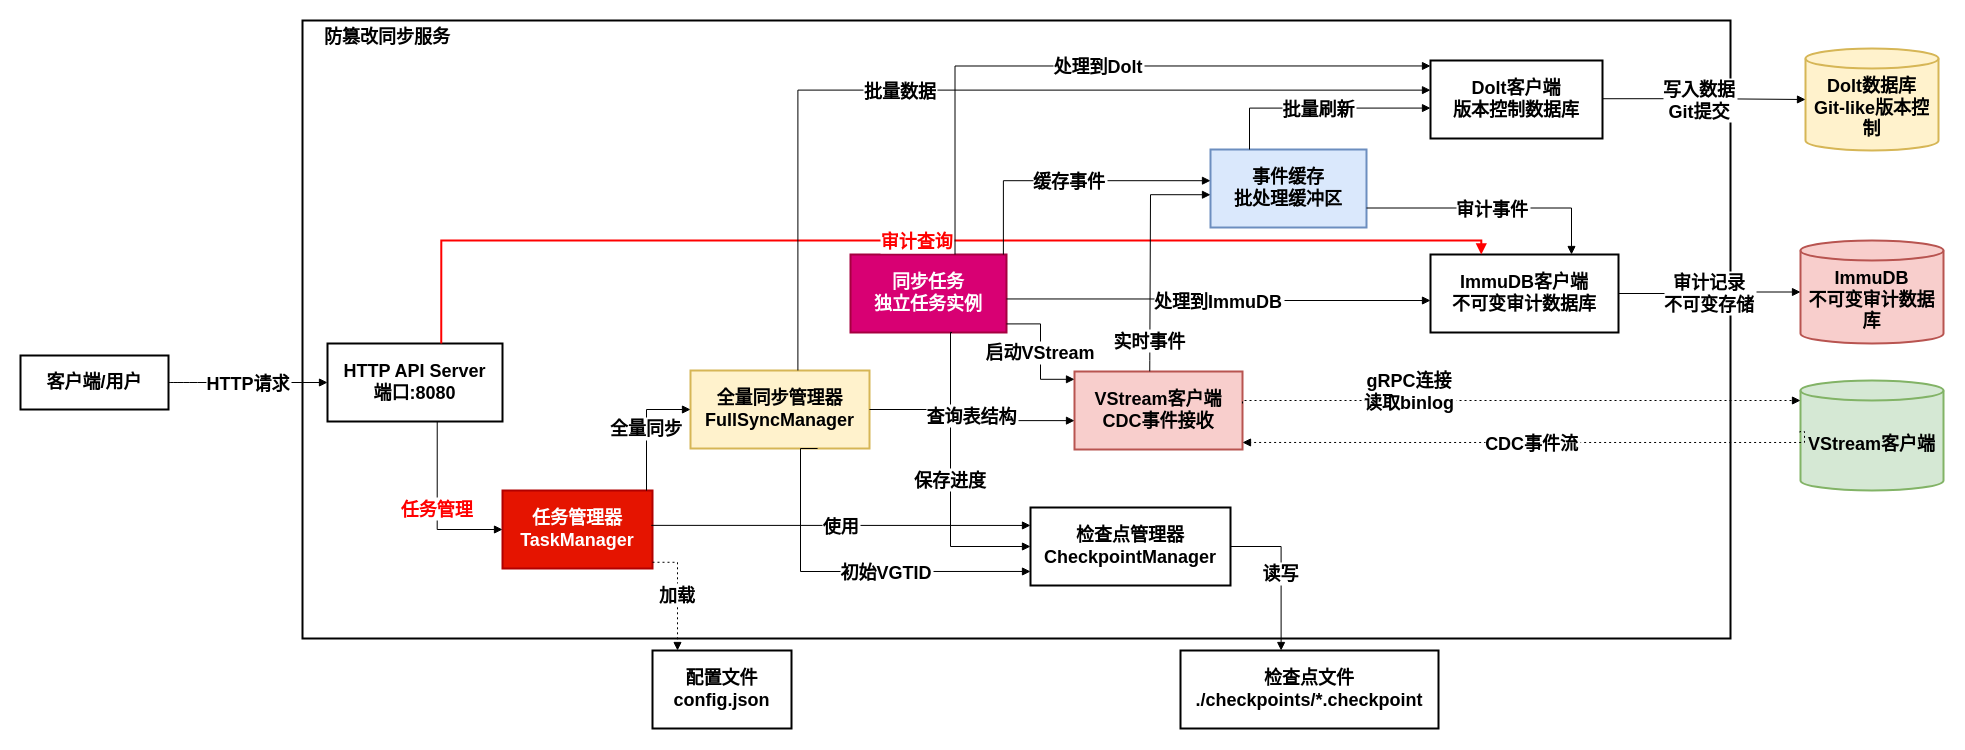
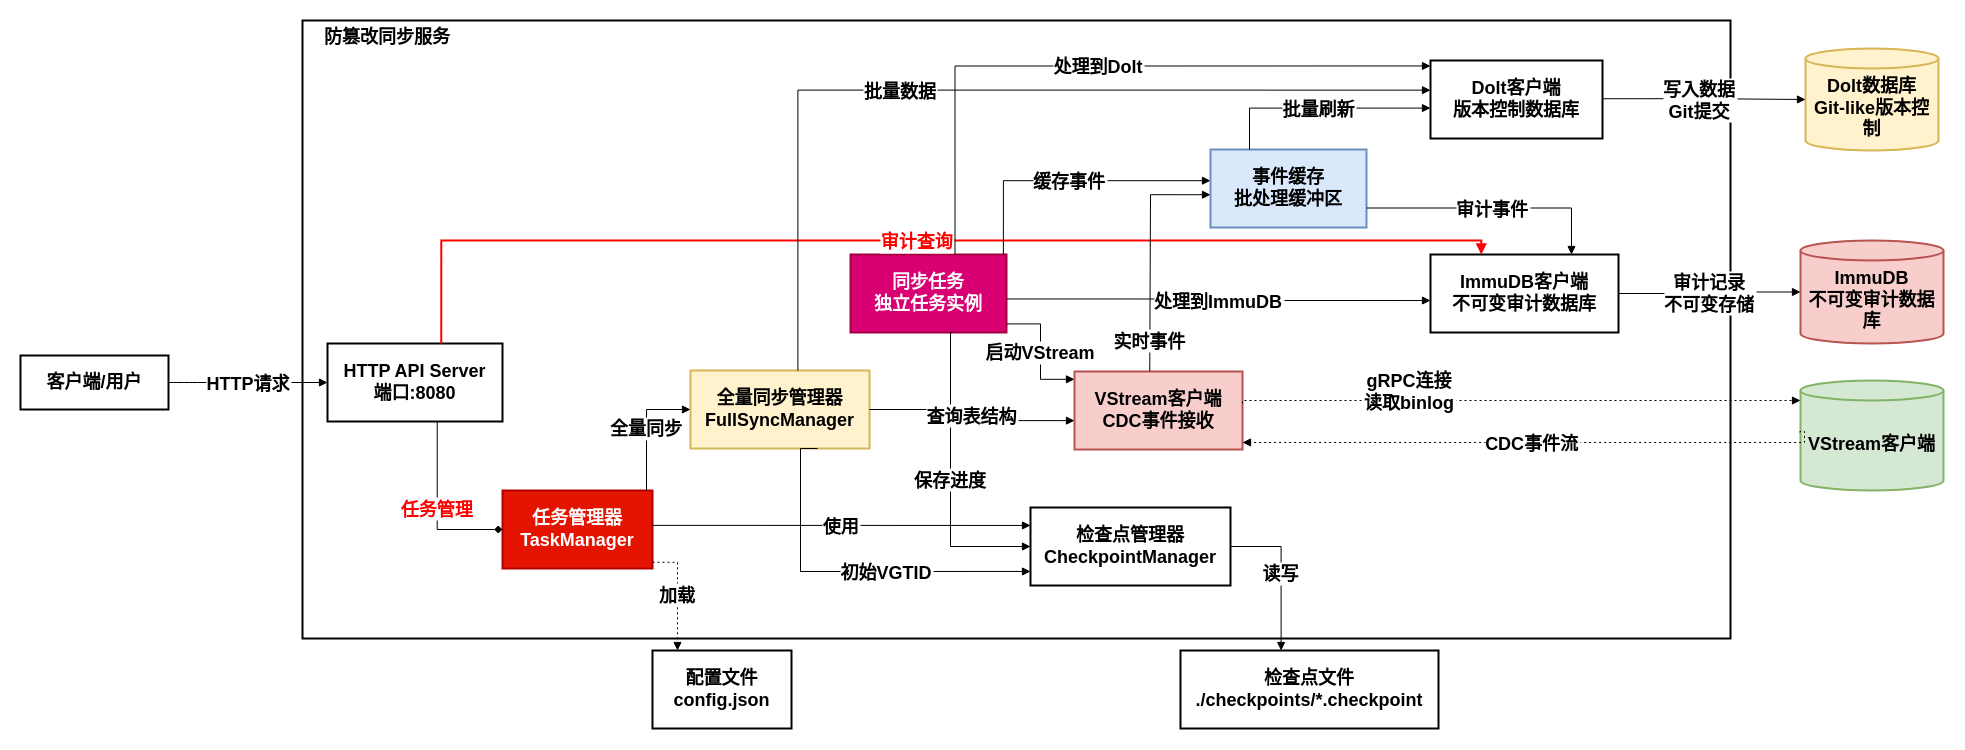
(493, 530) -> (493, 530)
